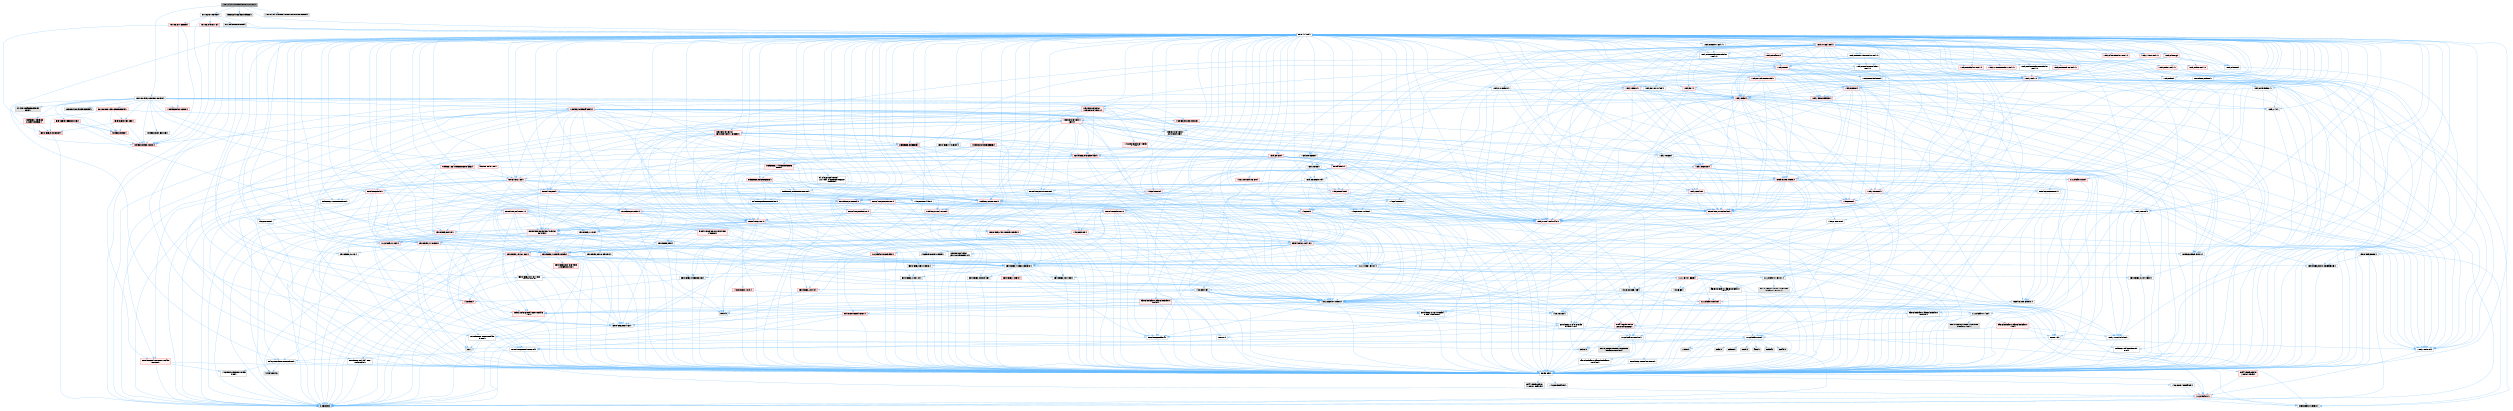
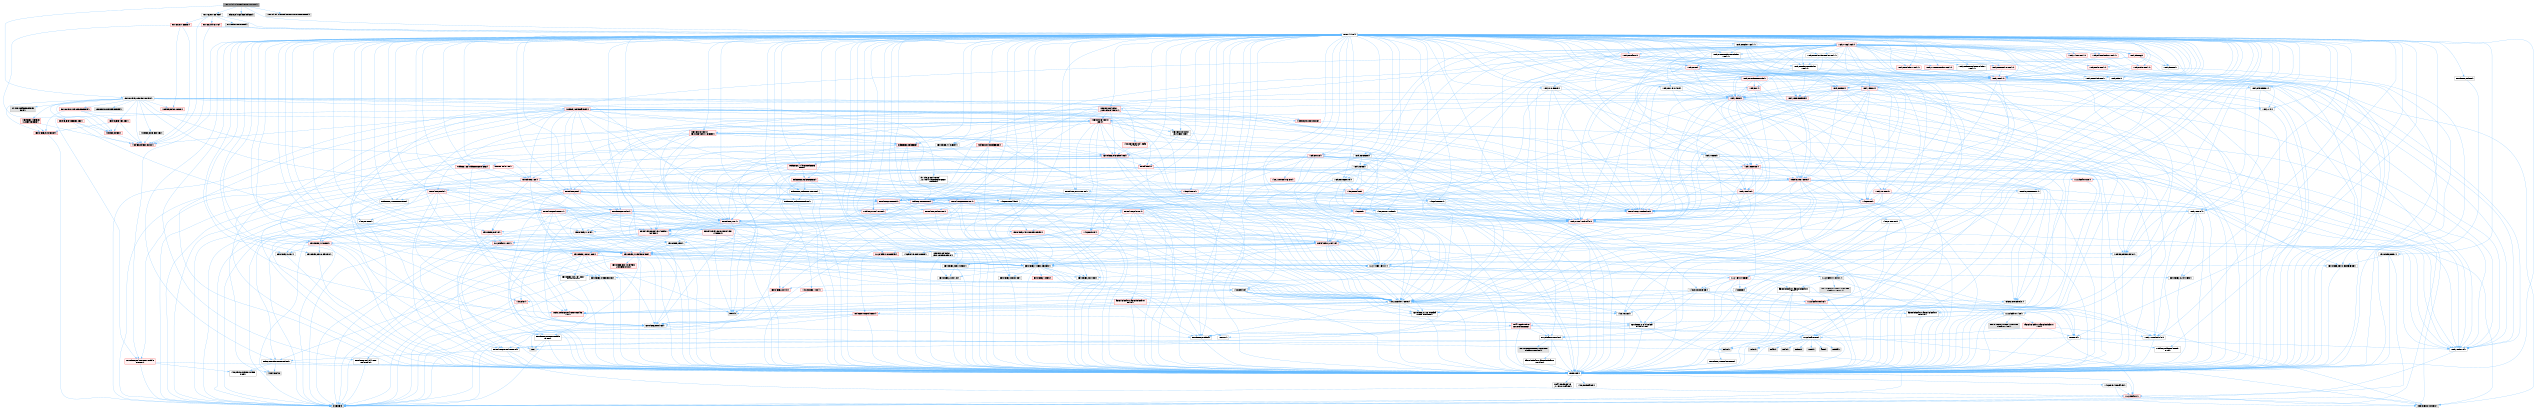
(2023, 302) -> (2015, 302)
(2248, 373) -> none
